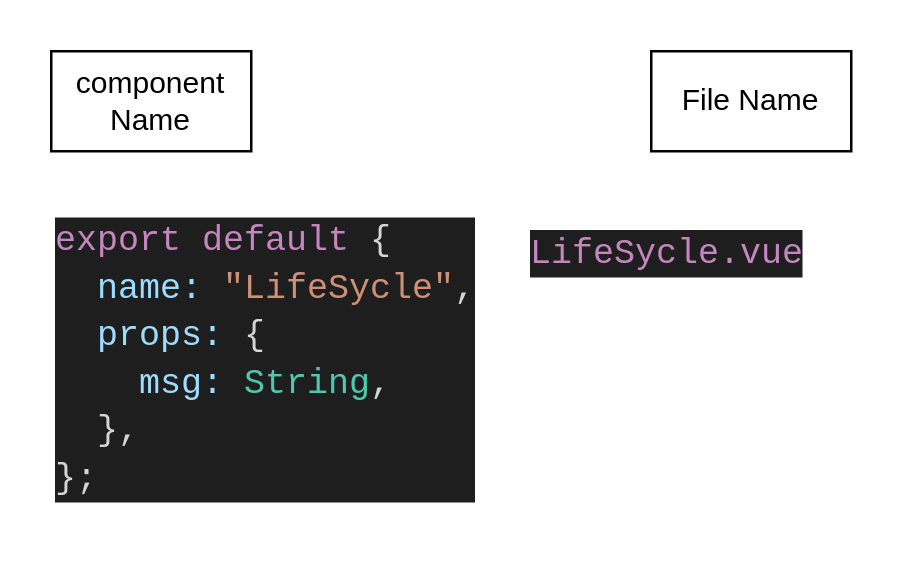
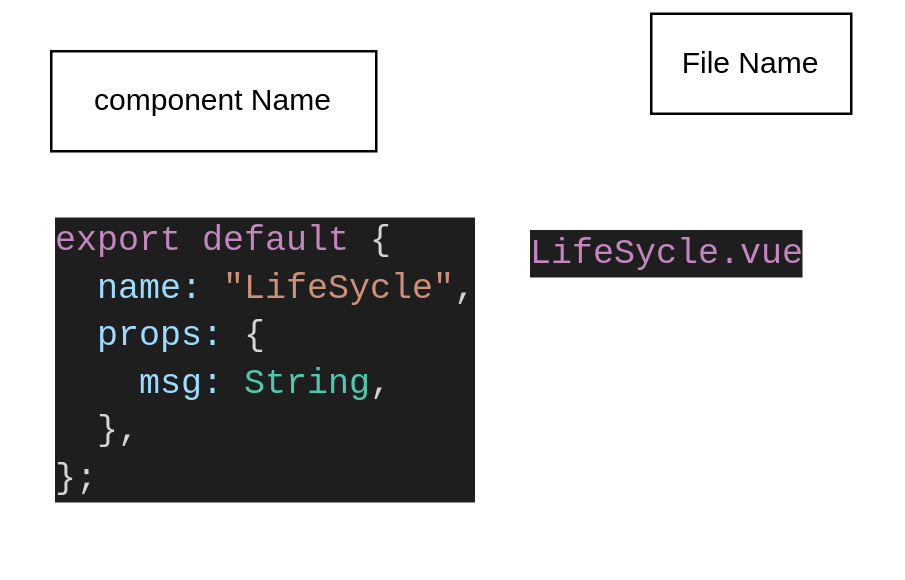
(151, 101) -> (214, 101)
(751, 101) -> (751, 64)
